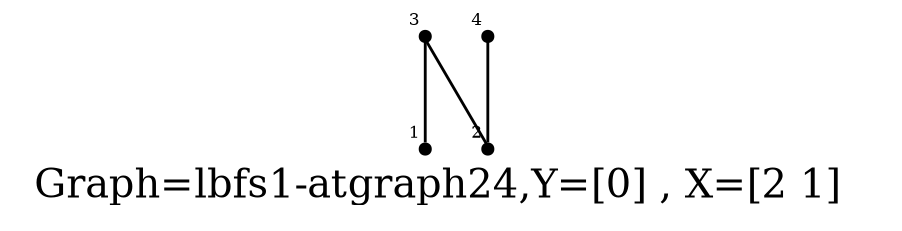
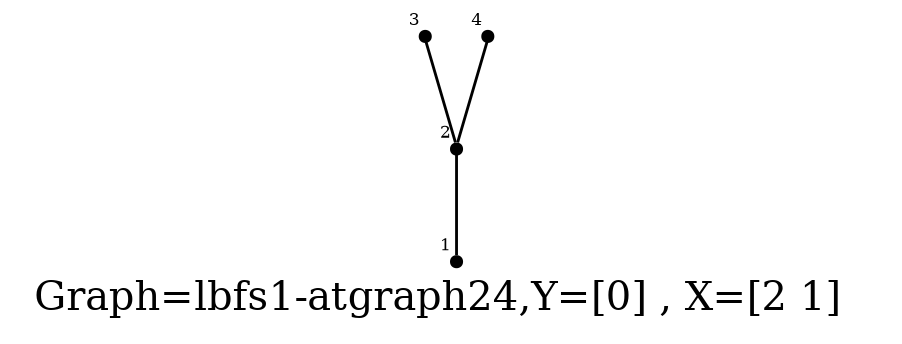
(425, 92) -> (457, 205)
